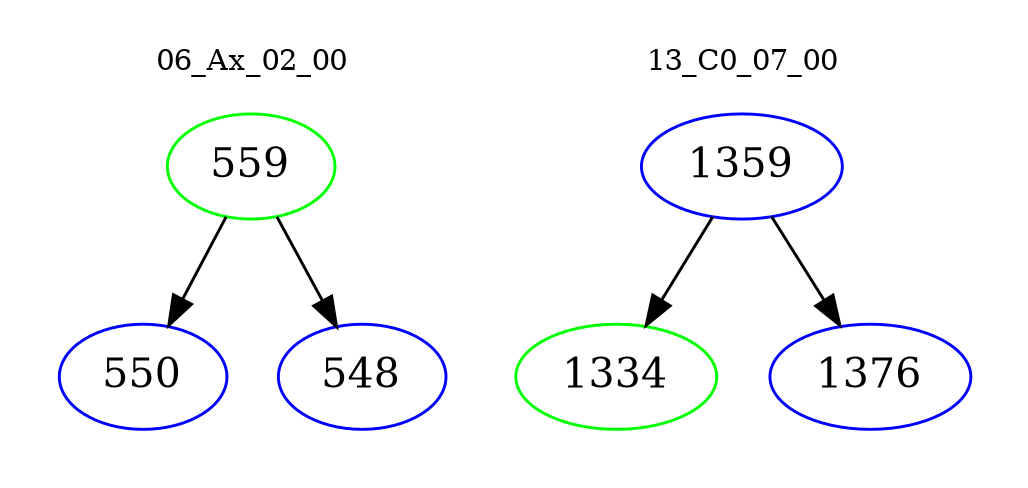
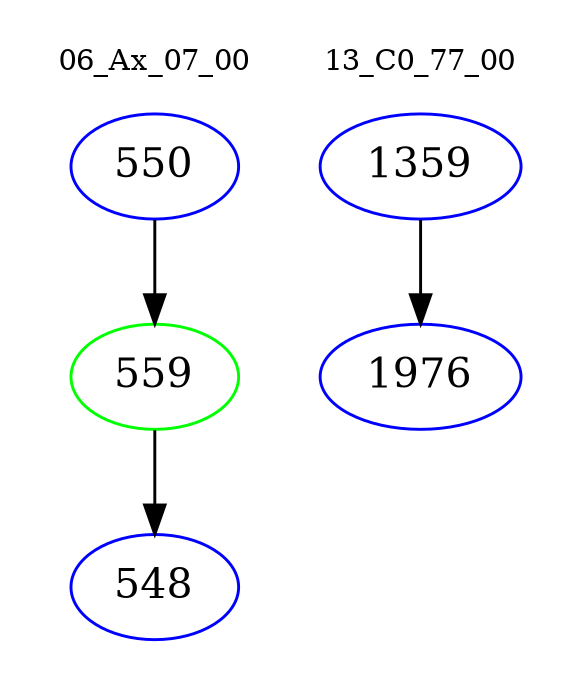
(253, 63) -> (155, 63)
(743, 63) -> (421, 63)
(204, 258) -> (155, 257)
(616, 377) -> none
(870, 377) -> (421, 377)
